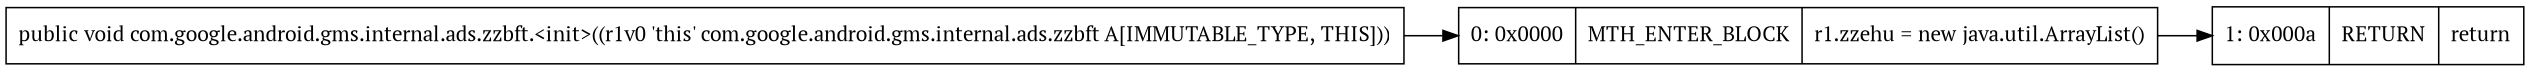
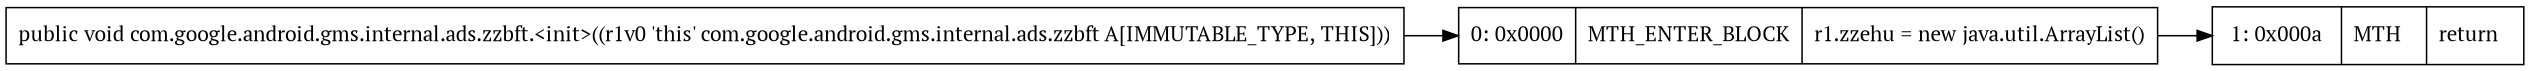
(2384, 35) -> (2378, 35)
